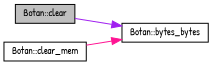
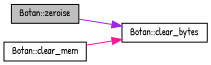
(45, 14) -> (45, 14)
(165, 33) -> (165, 33)
